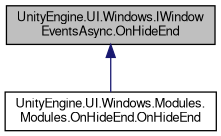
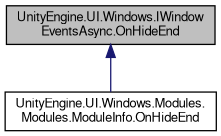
(111, 111) -> (111, 111)
